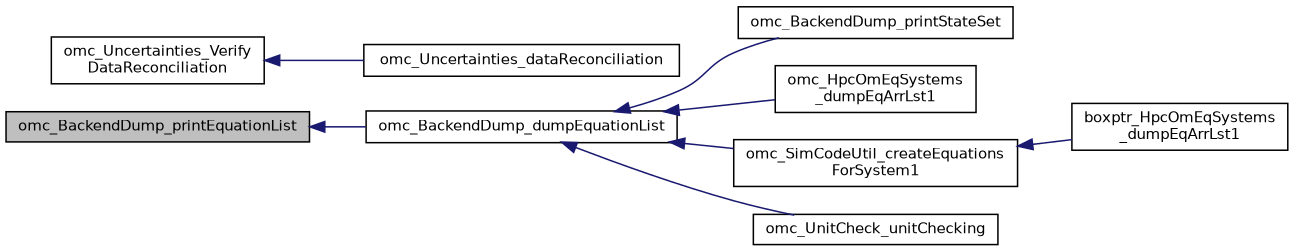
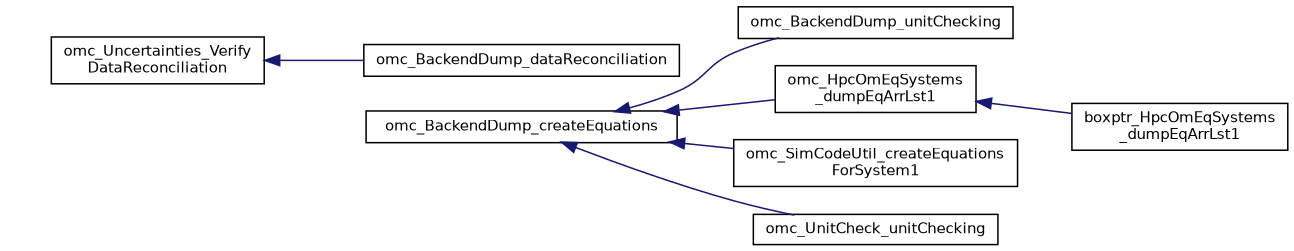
(876, 23) -> (876, 23)
(522, 60) -> (522, 60)
(158, 127) -> none
(522, 127) -> (522, 127)
(1052, 142) -> (1031, 108)
